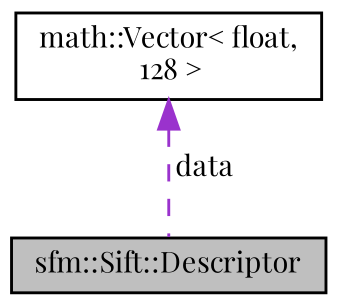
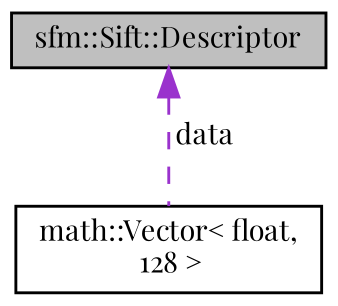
(169, 183) -> (169, 152)
